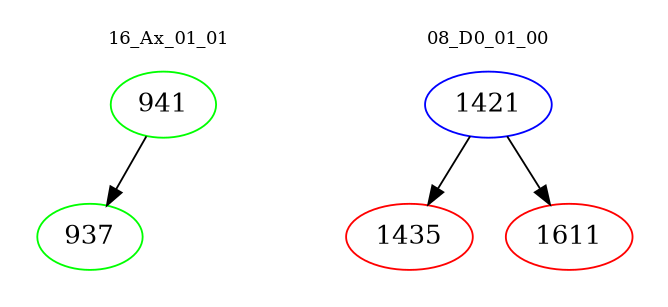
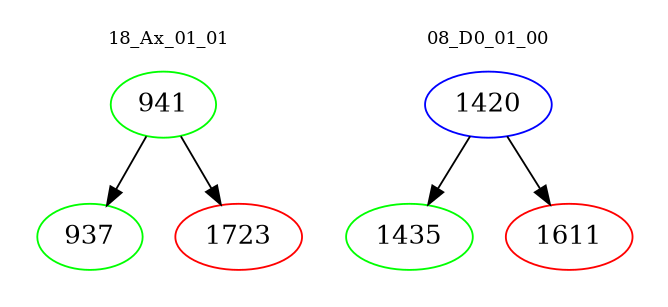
(169, 39) -> (169, 39)
(488, 105) -> (488, 105)
none -> (239, 237)
(409, 237) -> (409, 237)
